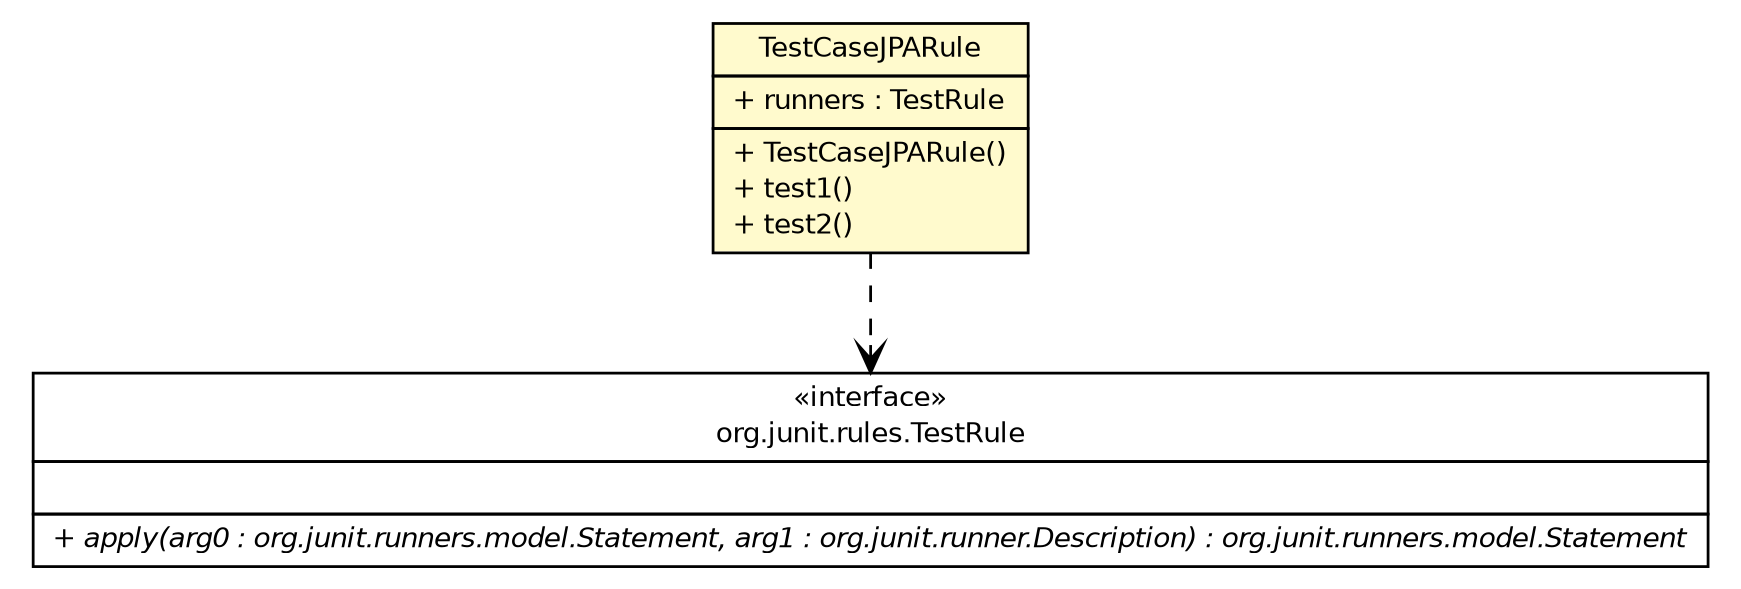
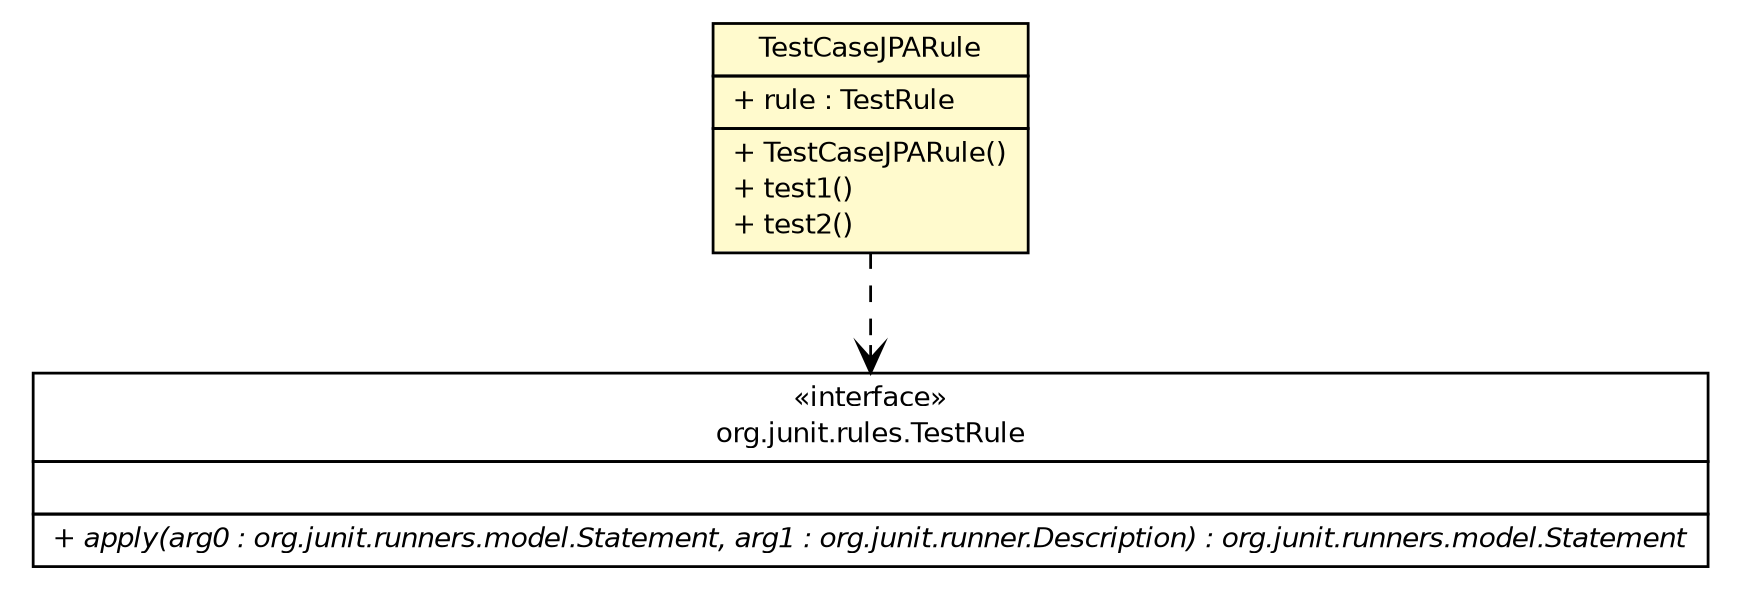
(869, 101) -> (844, 101)
